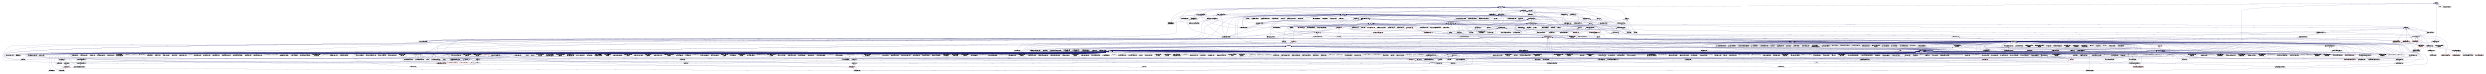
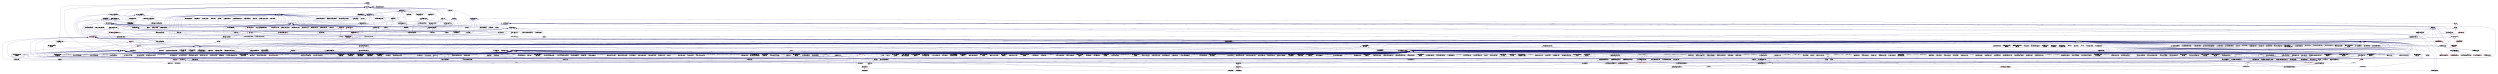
none -> (1097, 55)
